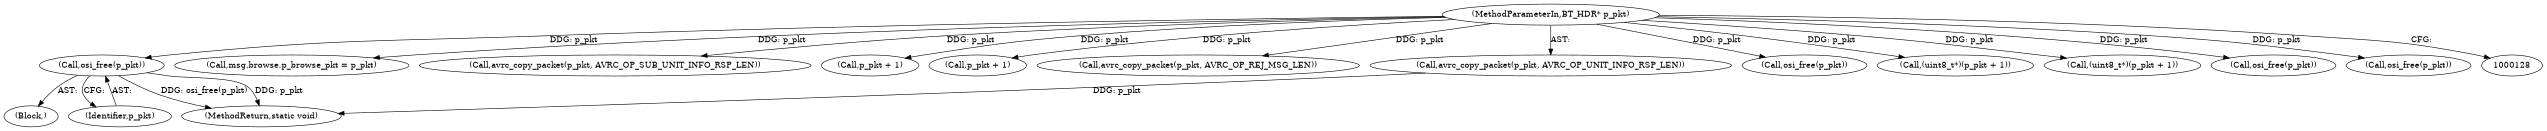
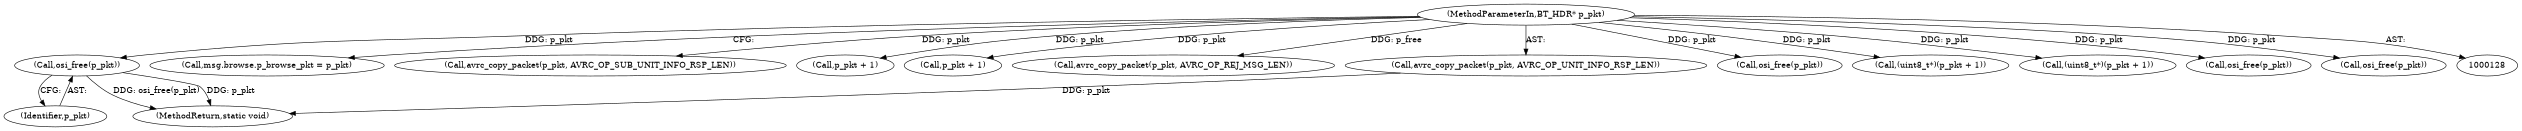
(782, 40) -> (745, 40)
(1420, 40) -> (1397, 40)
(2423, 40) -> (2397, 40)
(31, 116) -> none
